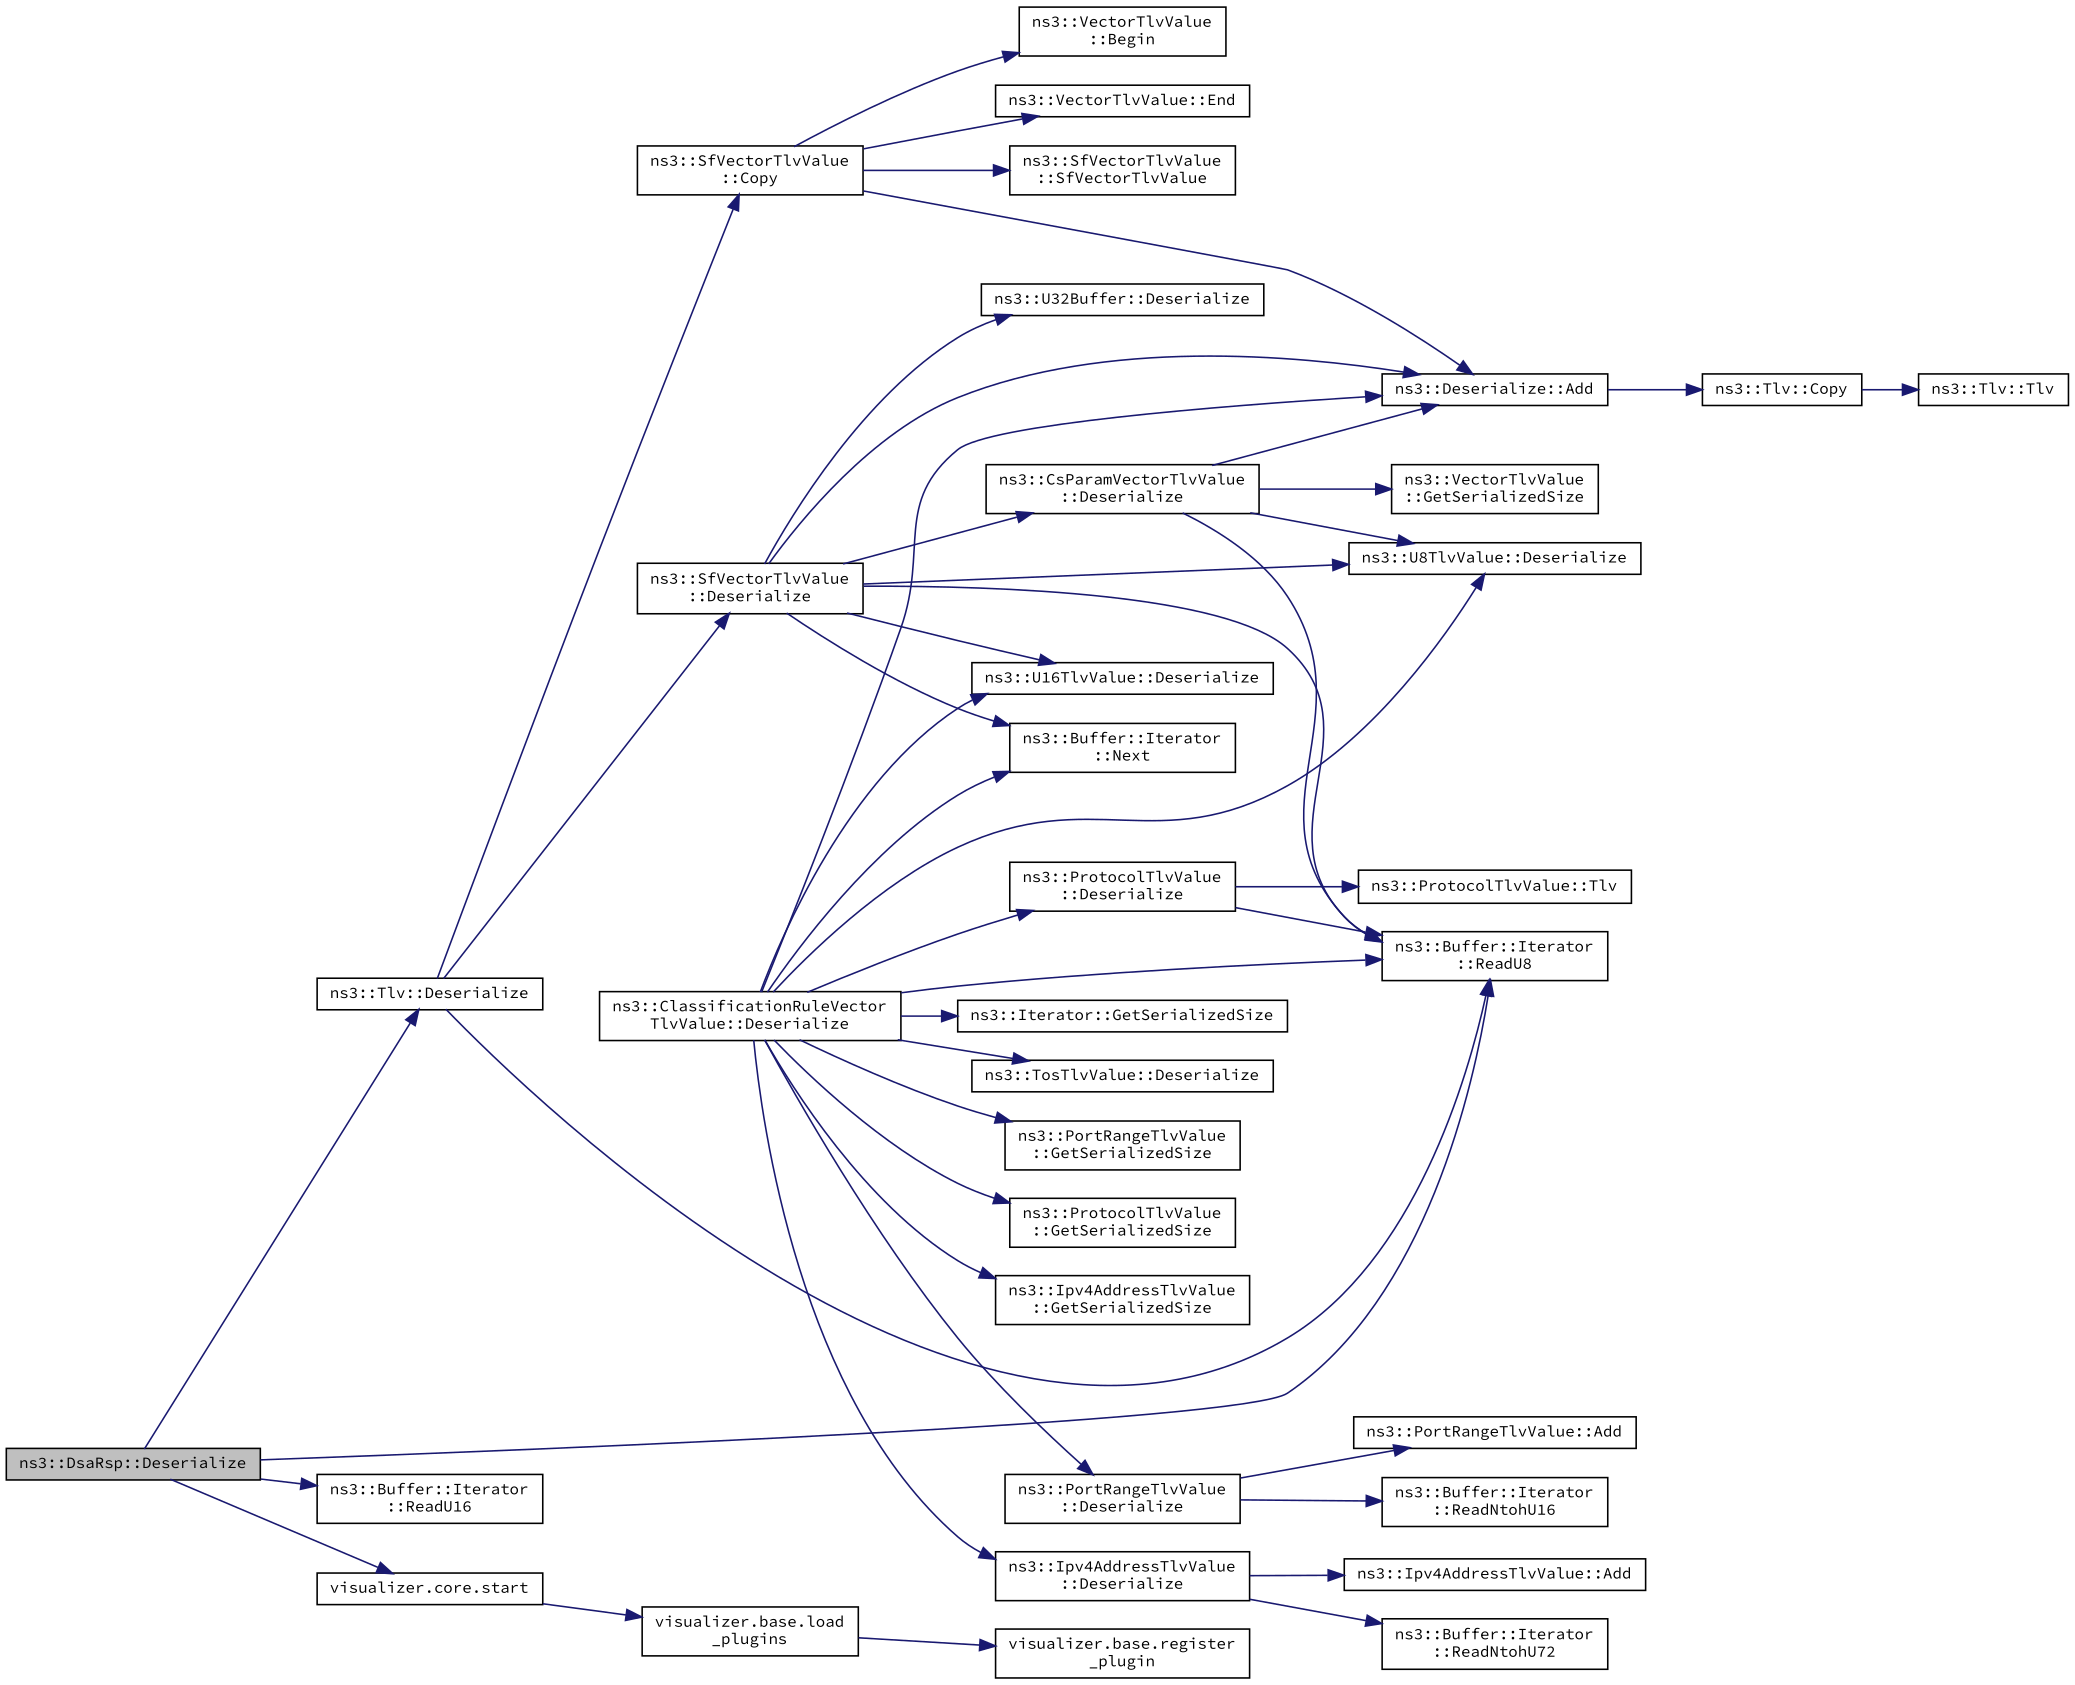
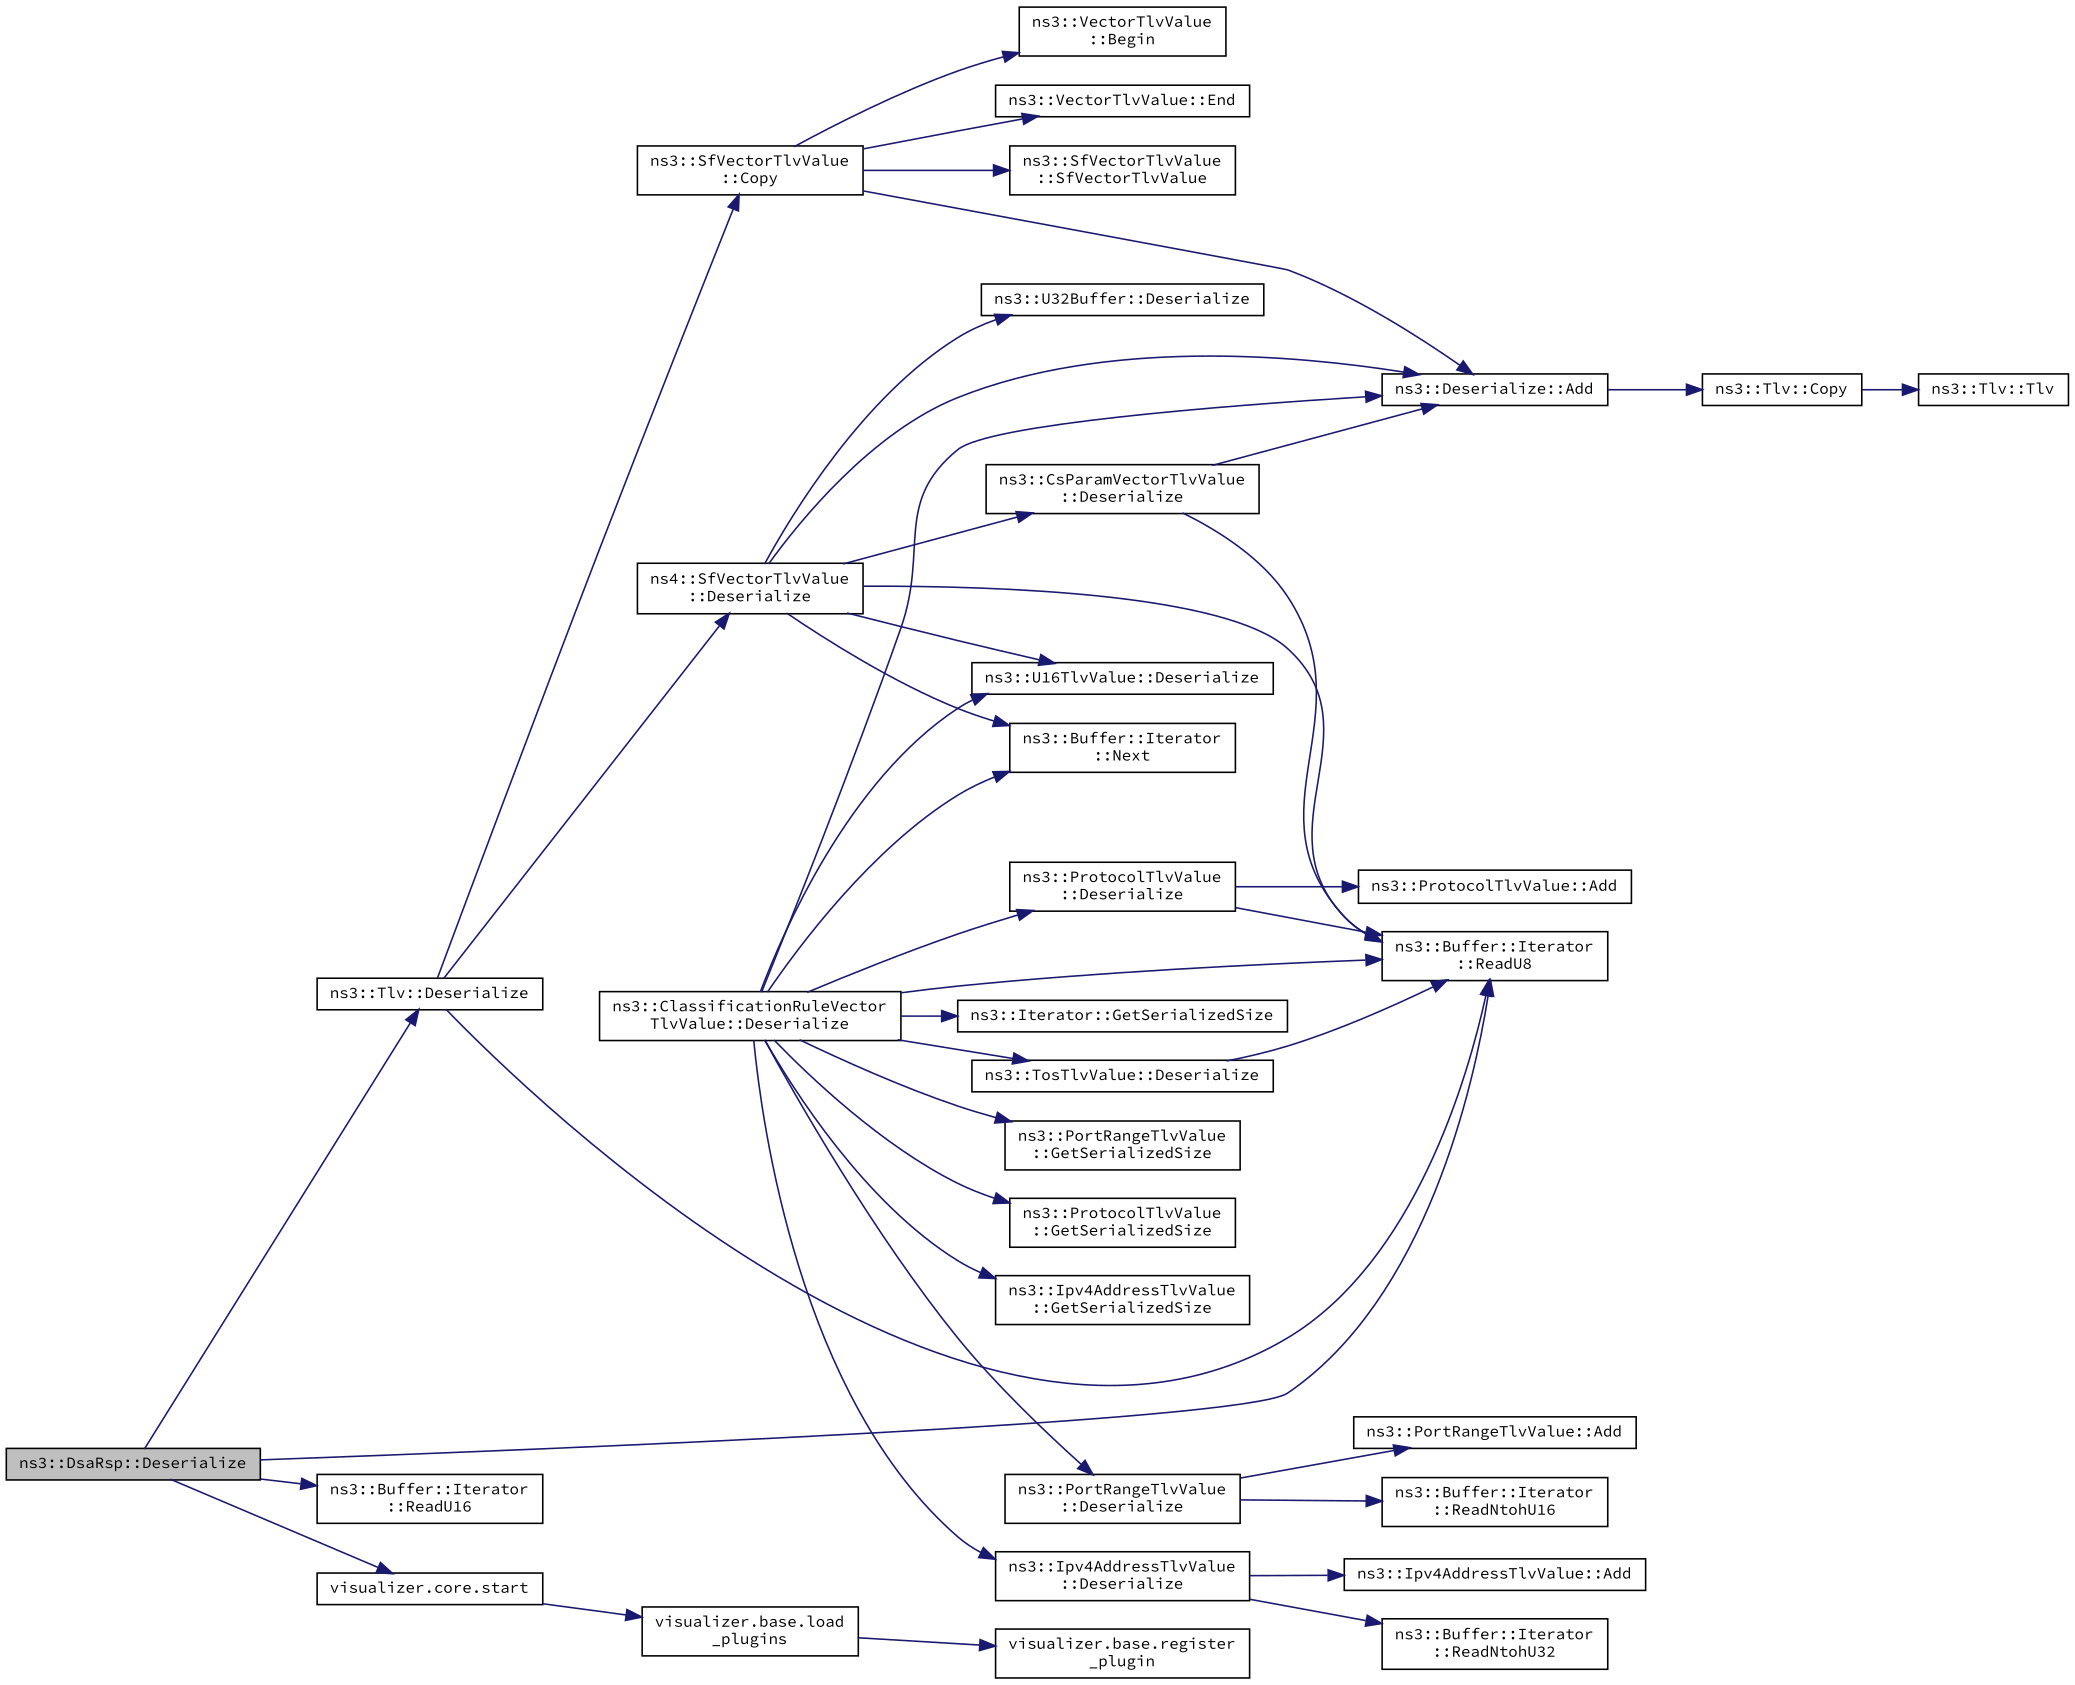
(1495, 489) -> none
(1495, 559) -> none
(750, 589) -> (750, 589)
(1495, 887) -> (1495, 887)
none -> (1332, 1031)
(1495, 1644) -> (1495, 1644)
